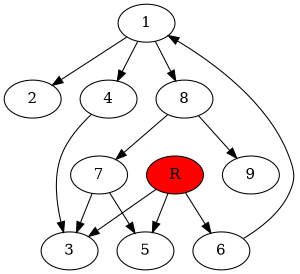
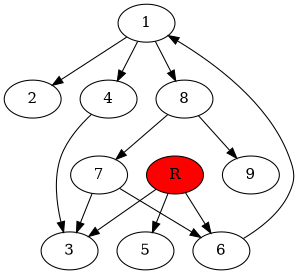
(118, 207) -> (154, 209)
